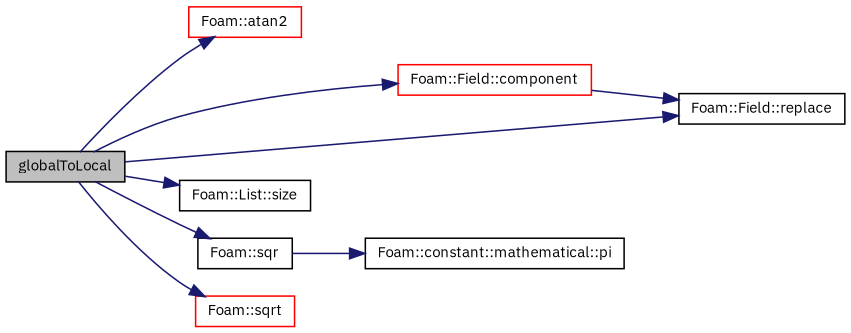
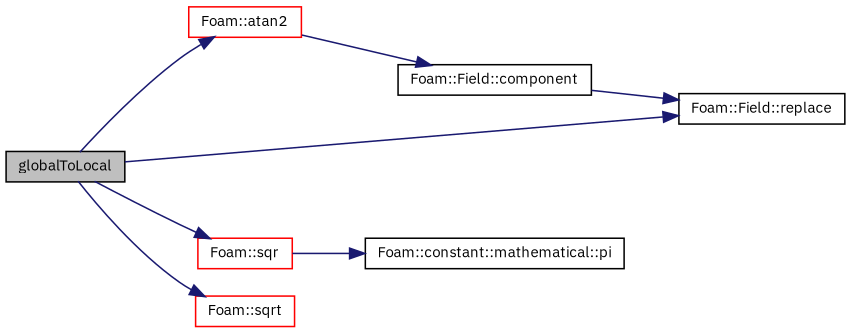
(495, 80) -> (495, 80)
(234, 104) -> (359, 49)
(245, 196) -> none
(245, 253) -> (245, 253)
